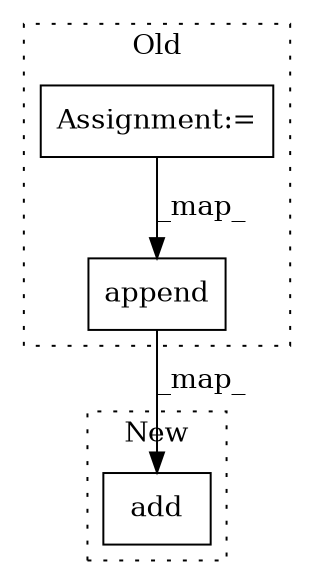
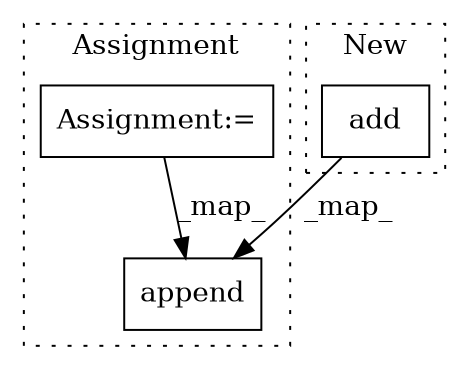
(157, 47) -> (157, 47)
(157, 391) -> (303, 196)
